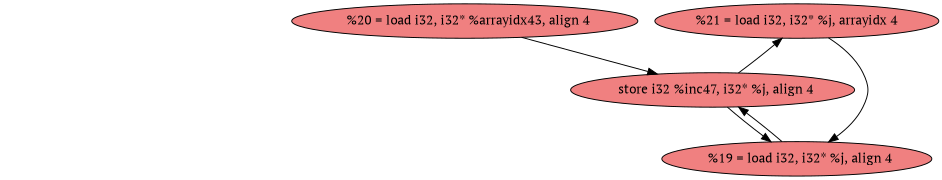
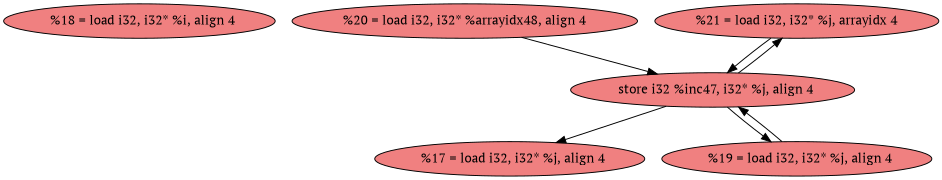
none -> (139, 21)
(465, 21) -> (465, 21)
(867, 85) -> (753, 52)
none -> (510, 159)
